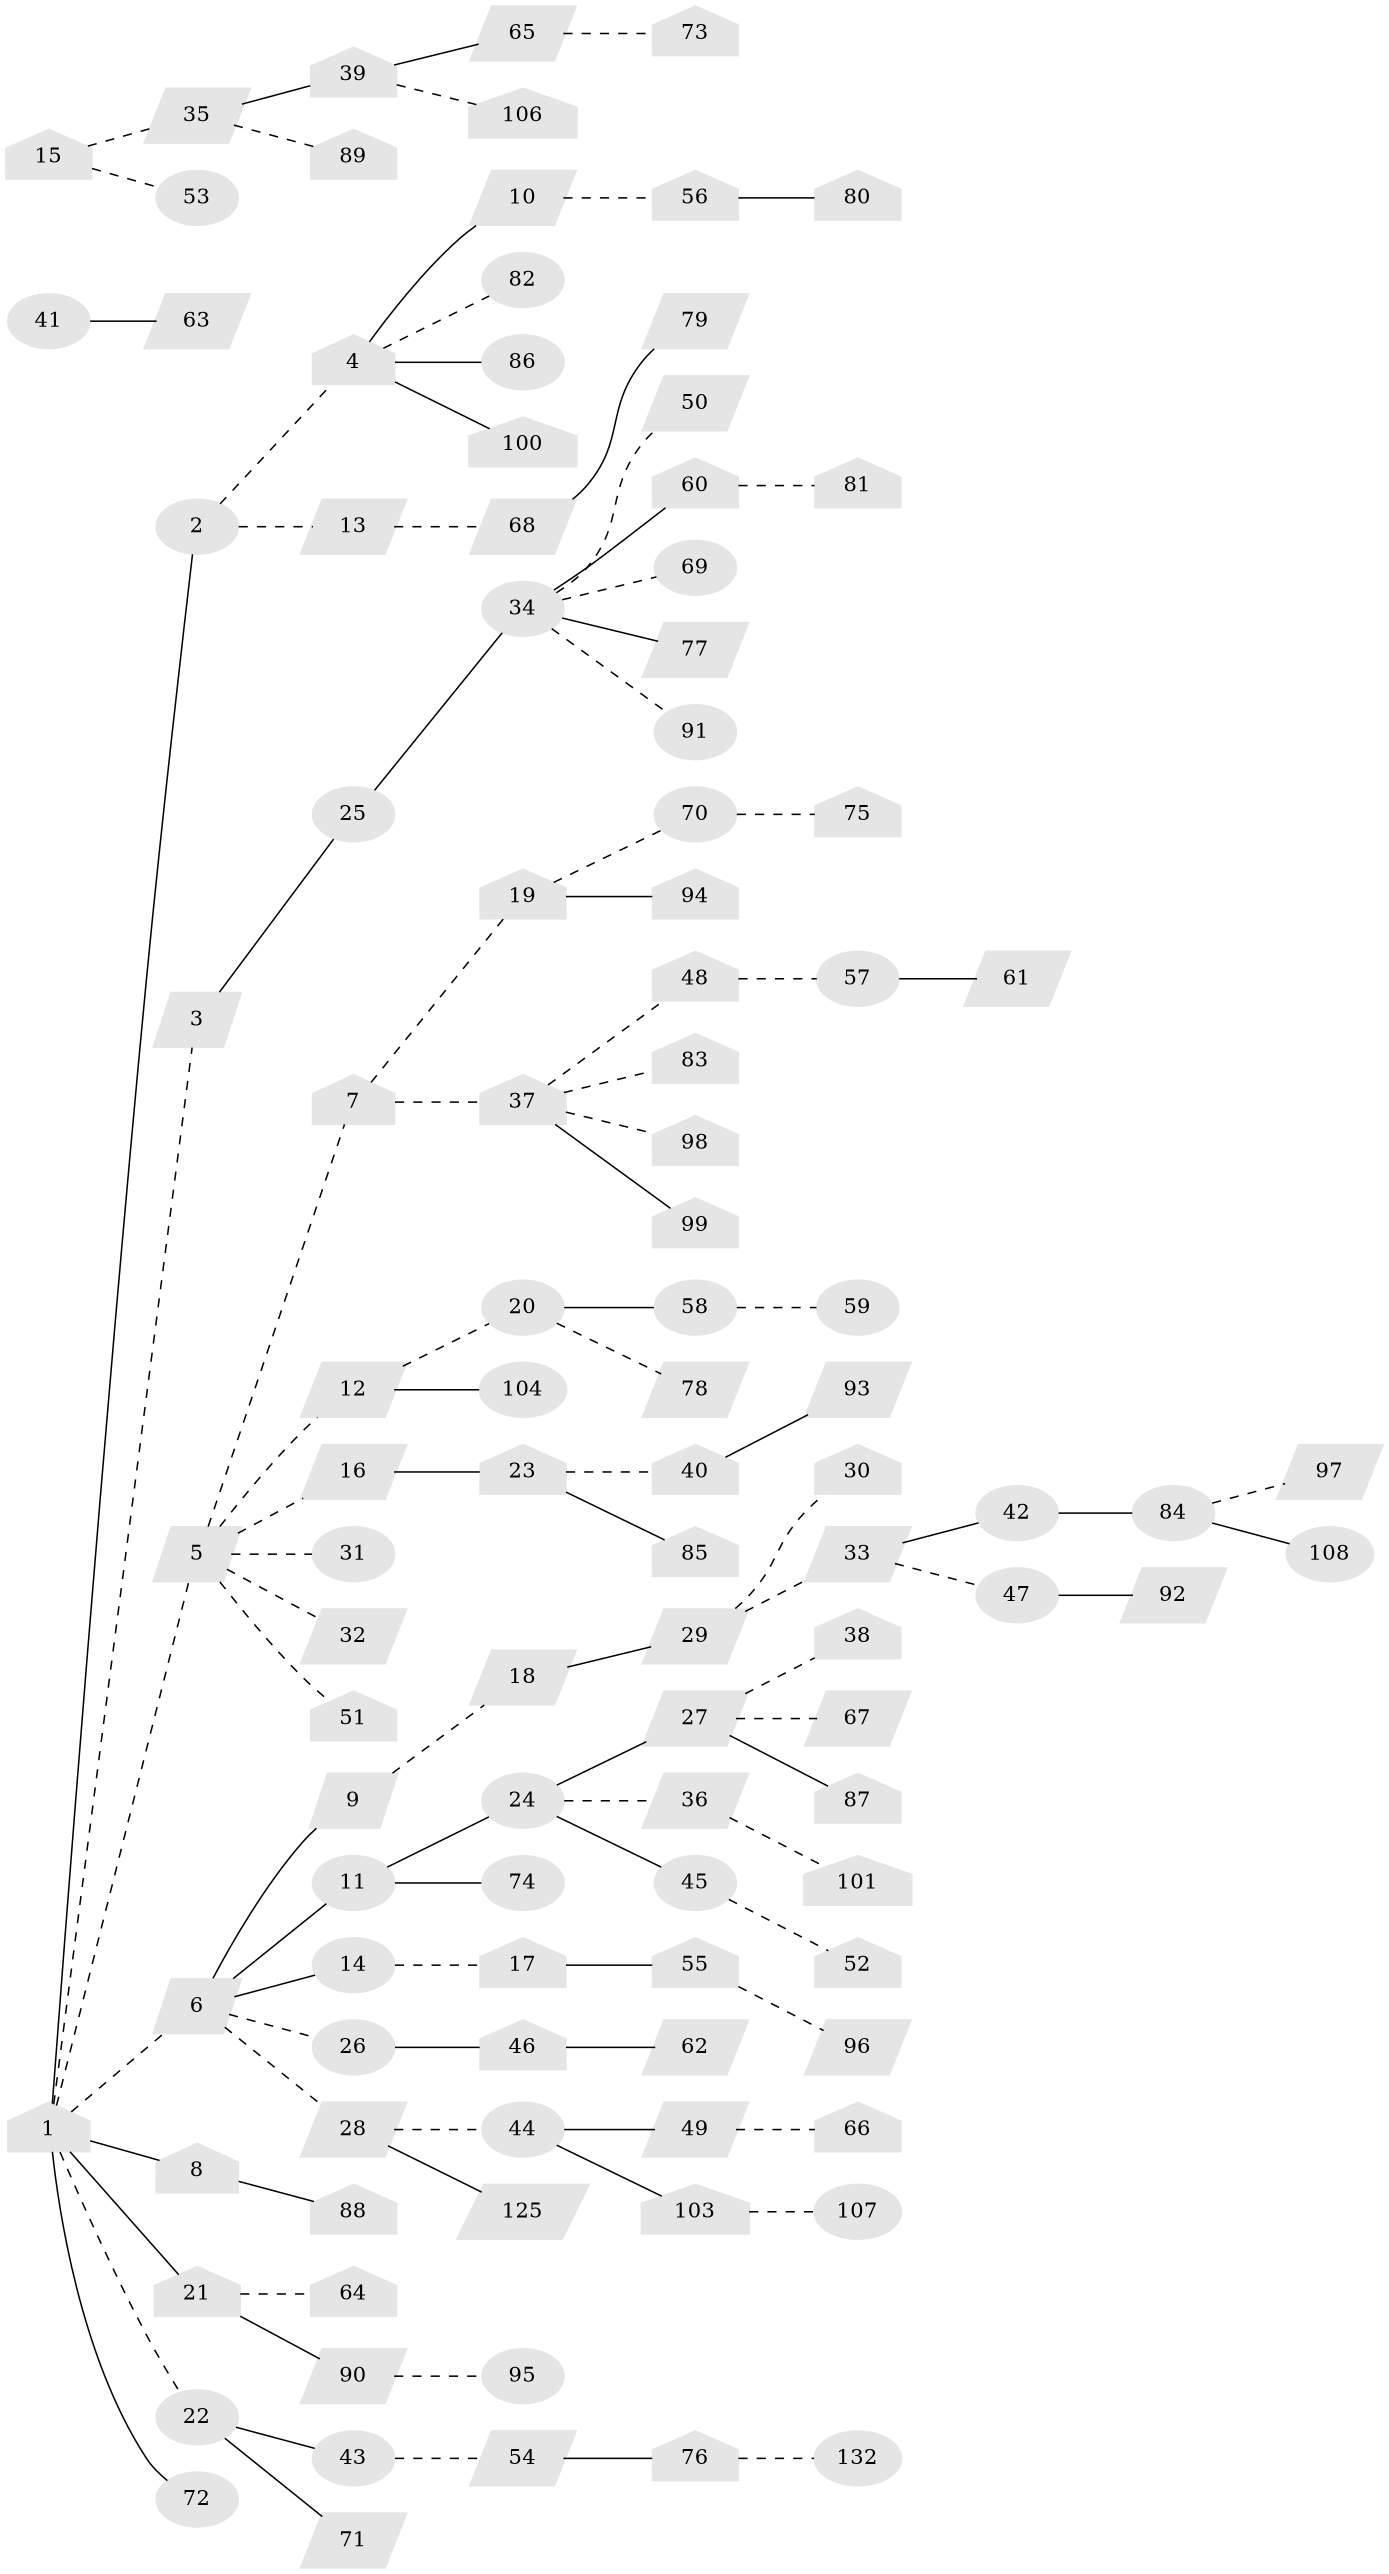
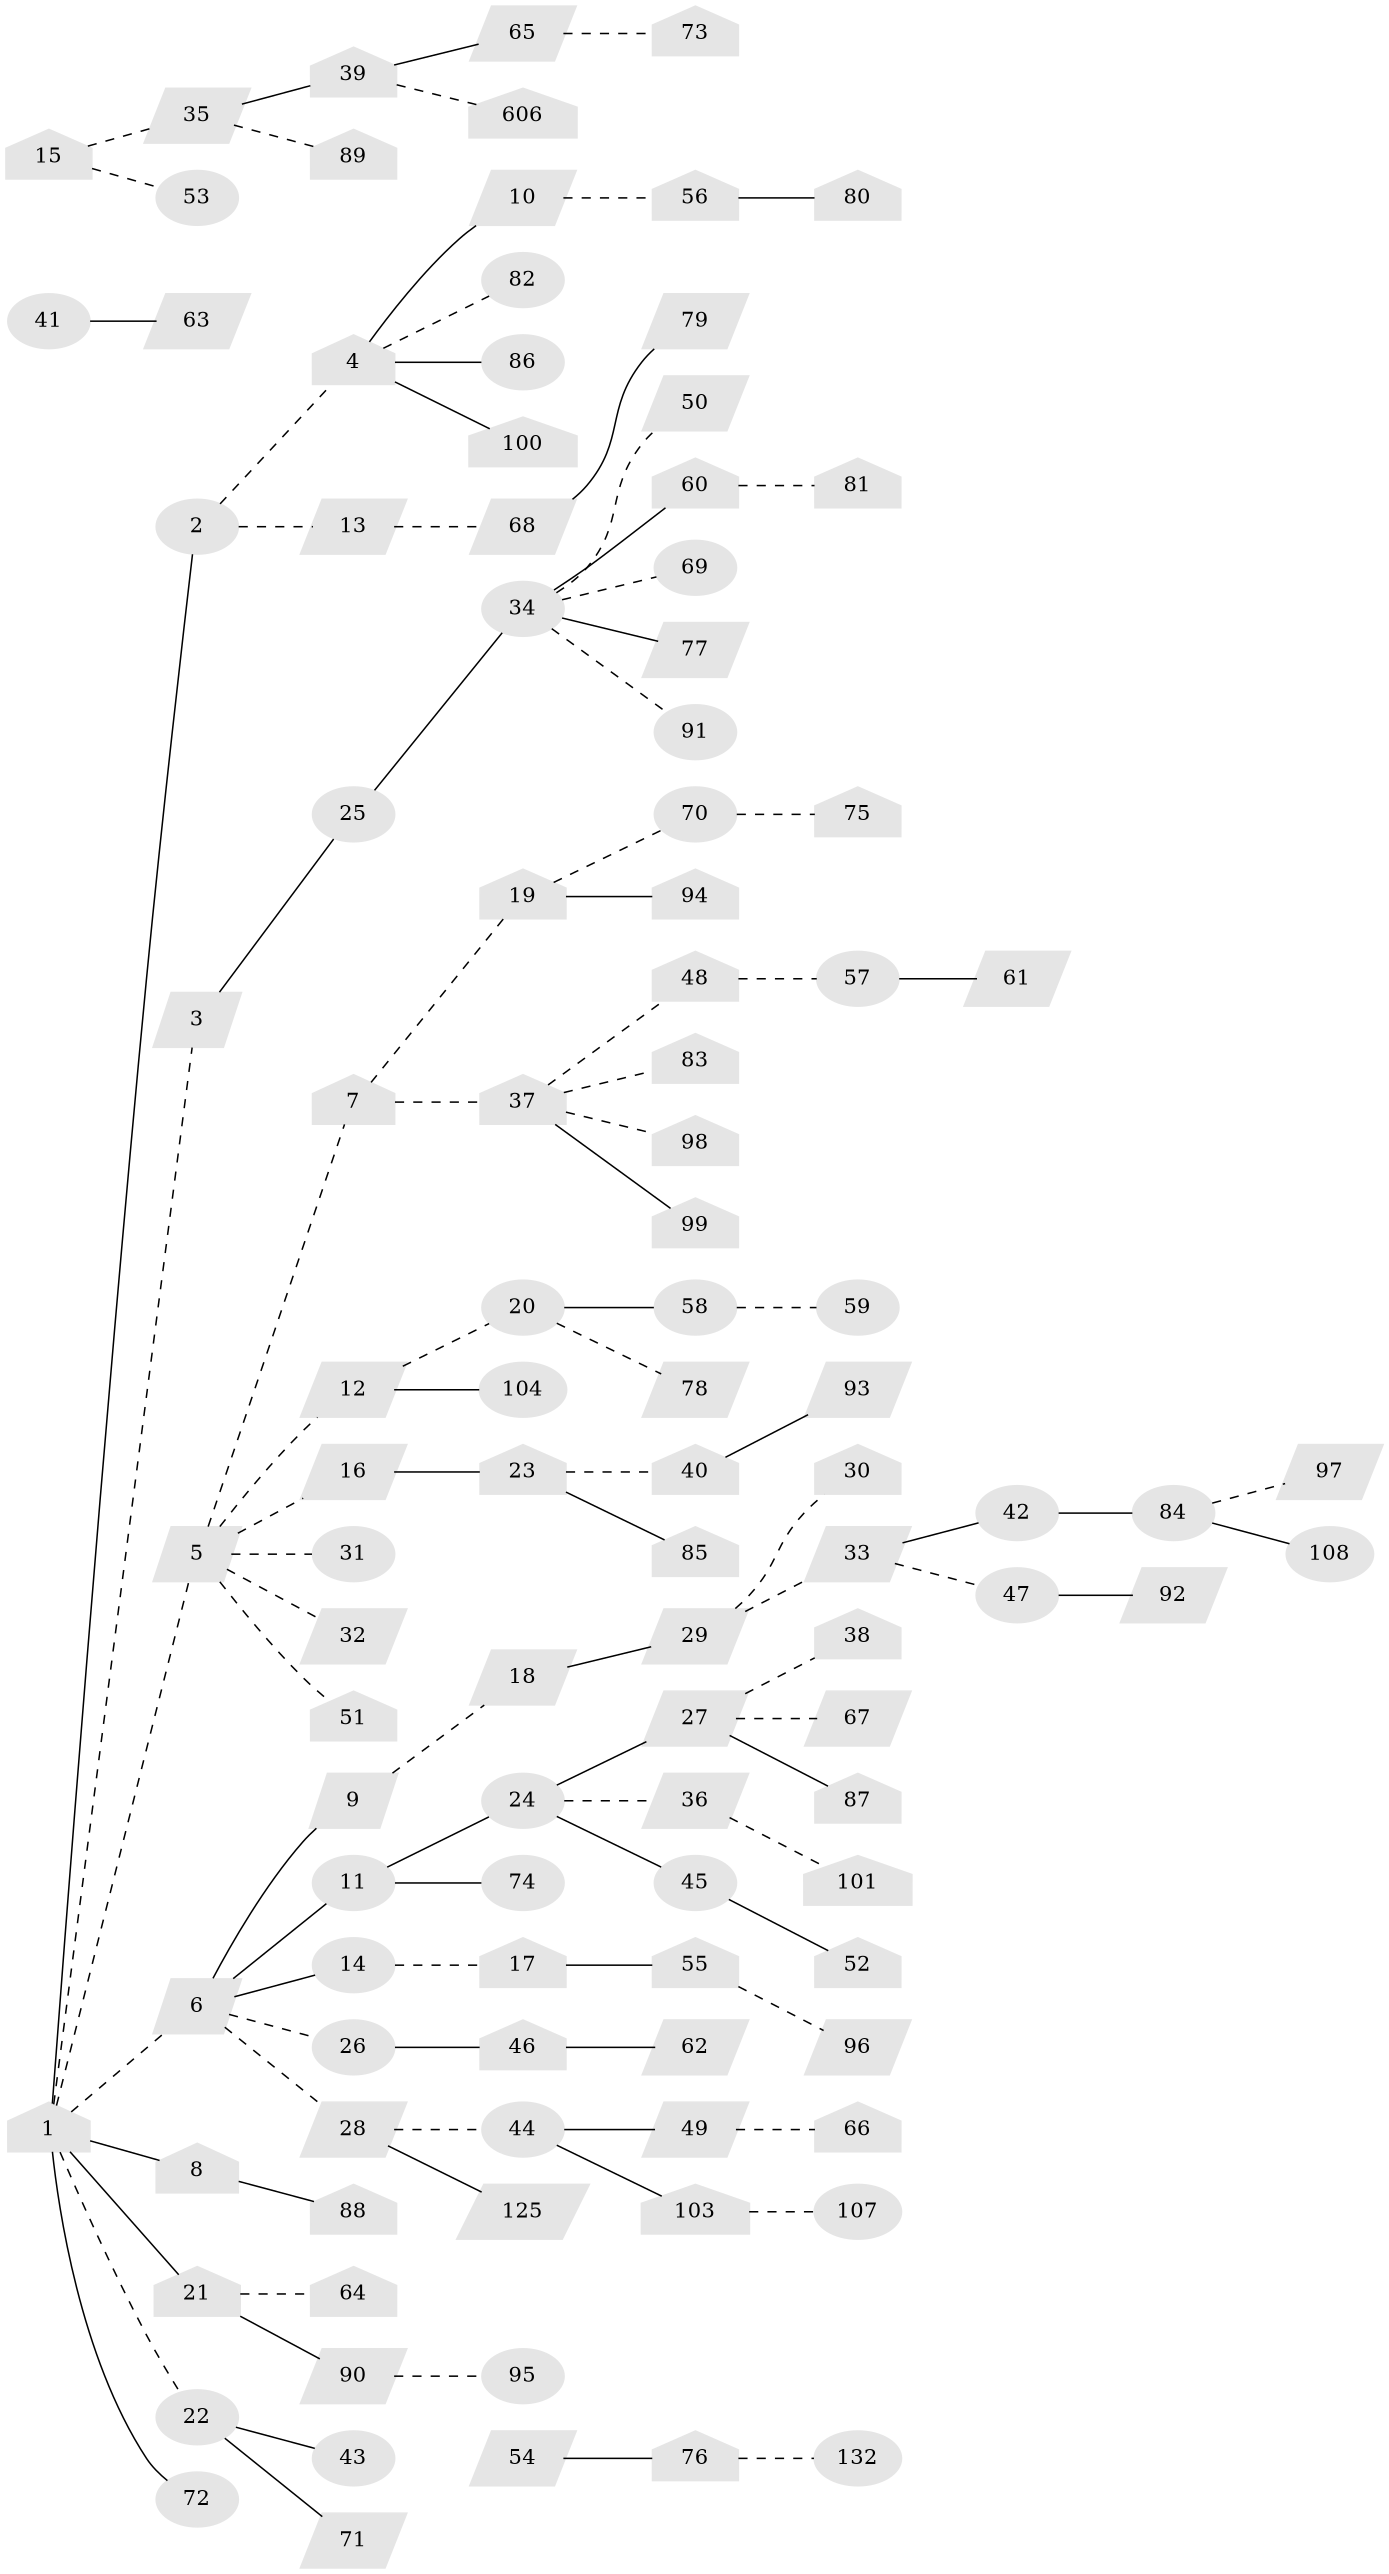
(523, 116) -> (523, 116)
(779, 1925) -> (779, 1925)
(439, 2458) -> none
